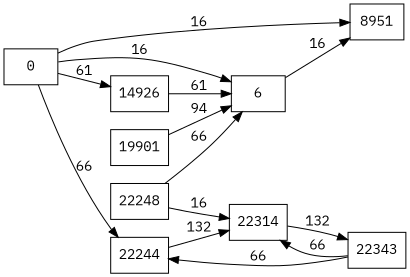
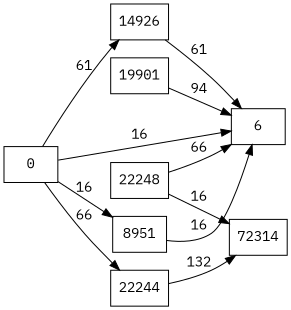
(313, 61) -> (226, 214)
(258, 222) -> (258, 237)
(377, 250) -> none
